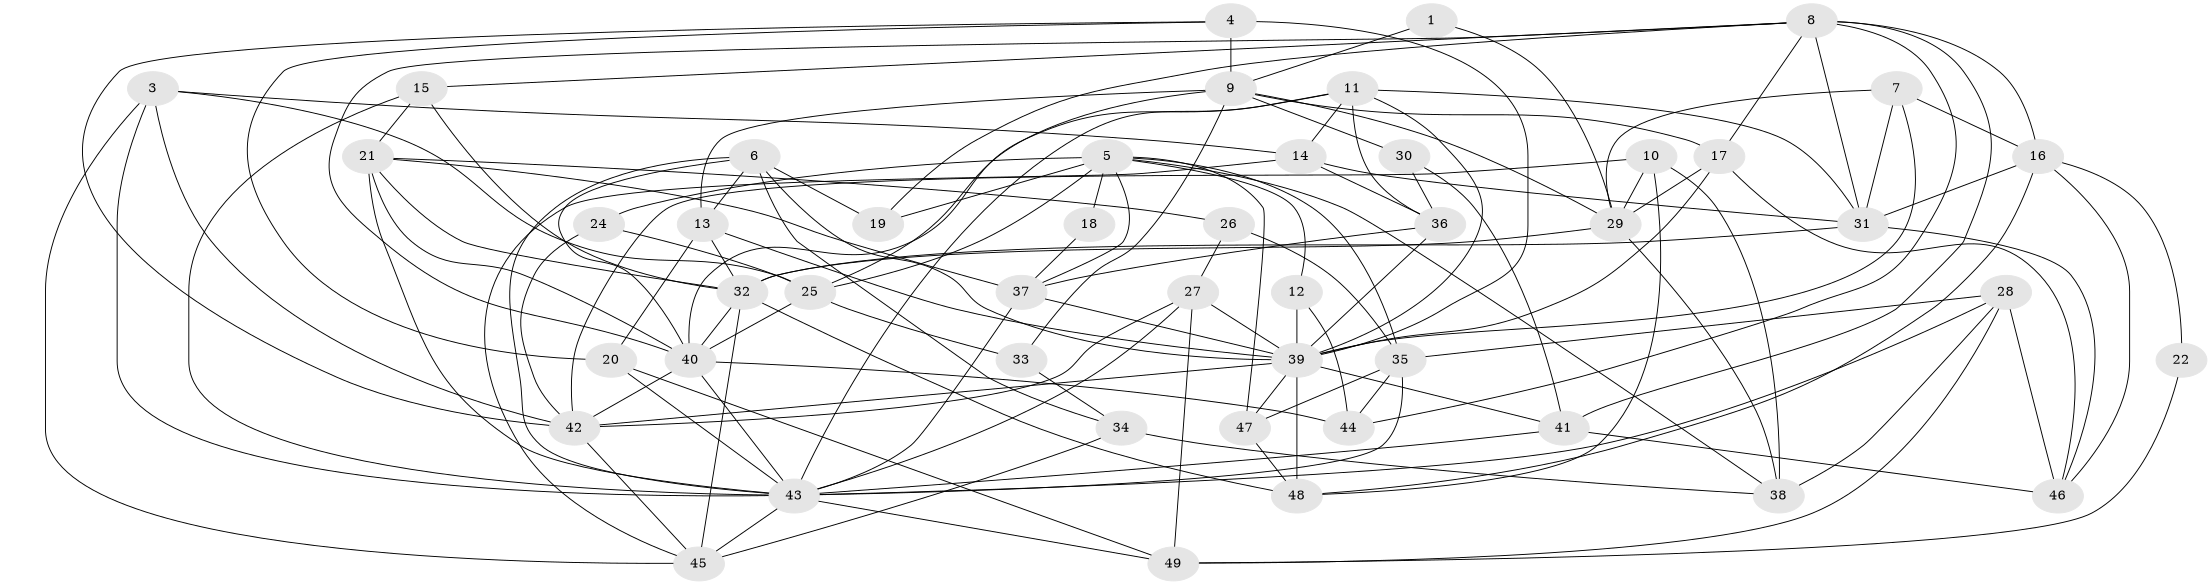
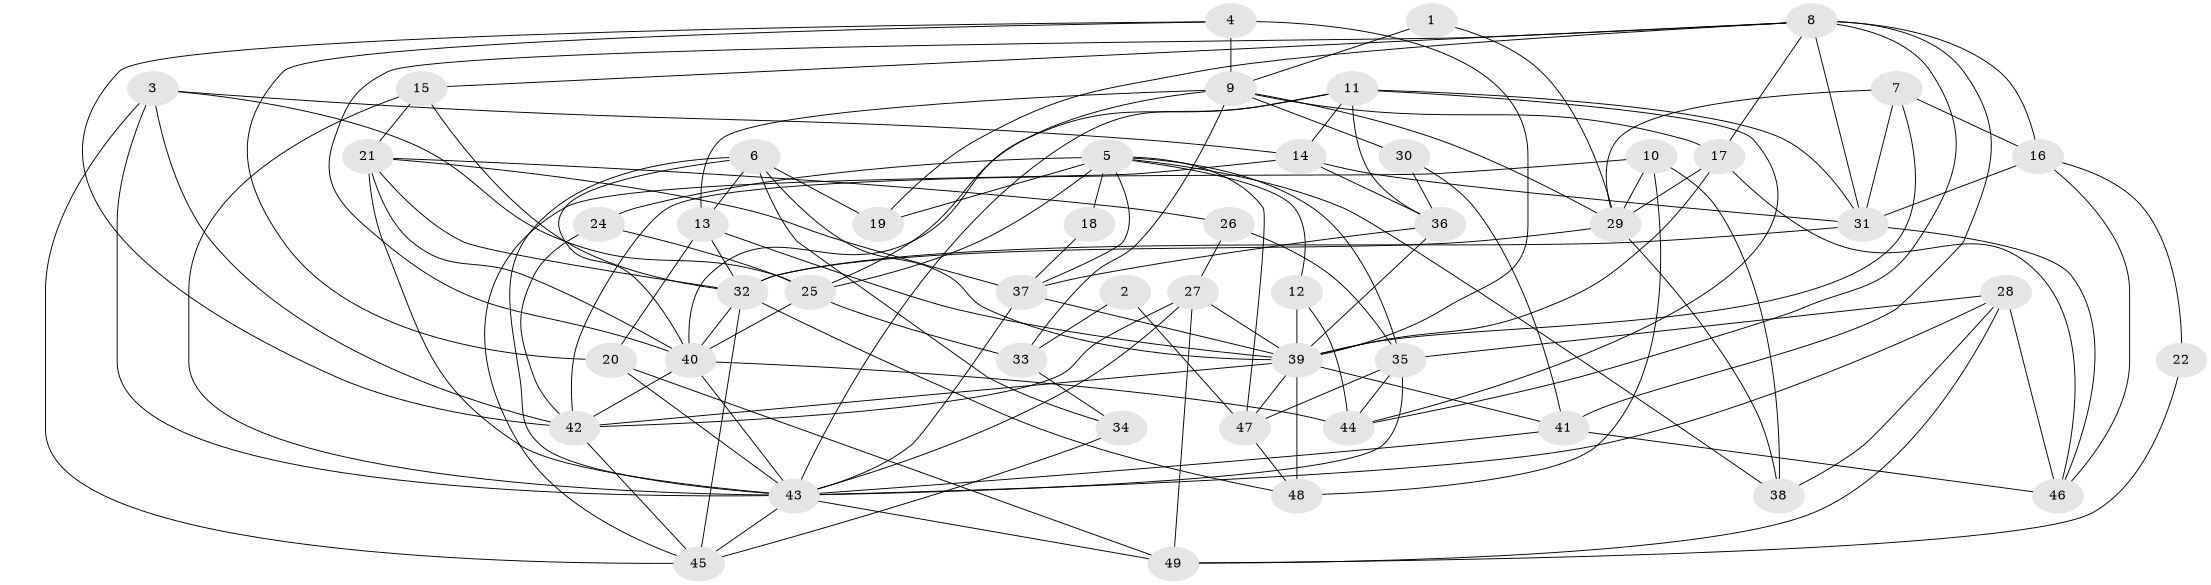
(1478, 232) -> (1778, 193)
none -> (1125, 292)
(1624, 445) -> none
(1449, 471) -> none
